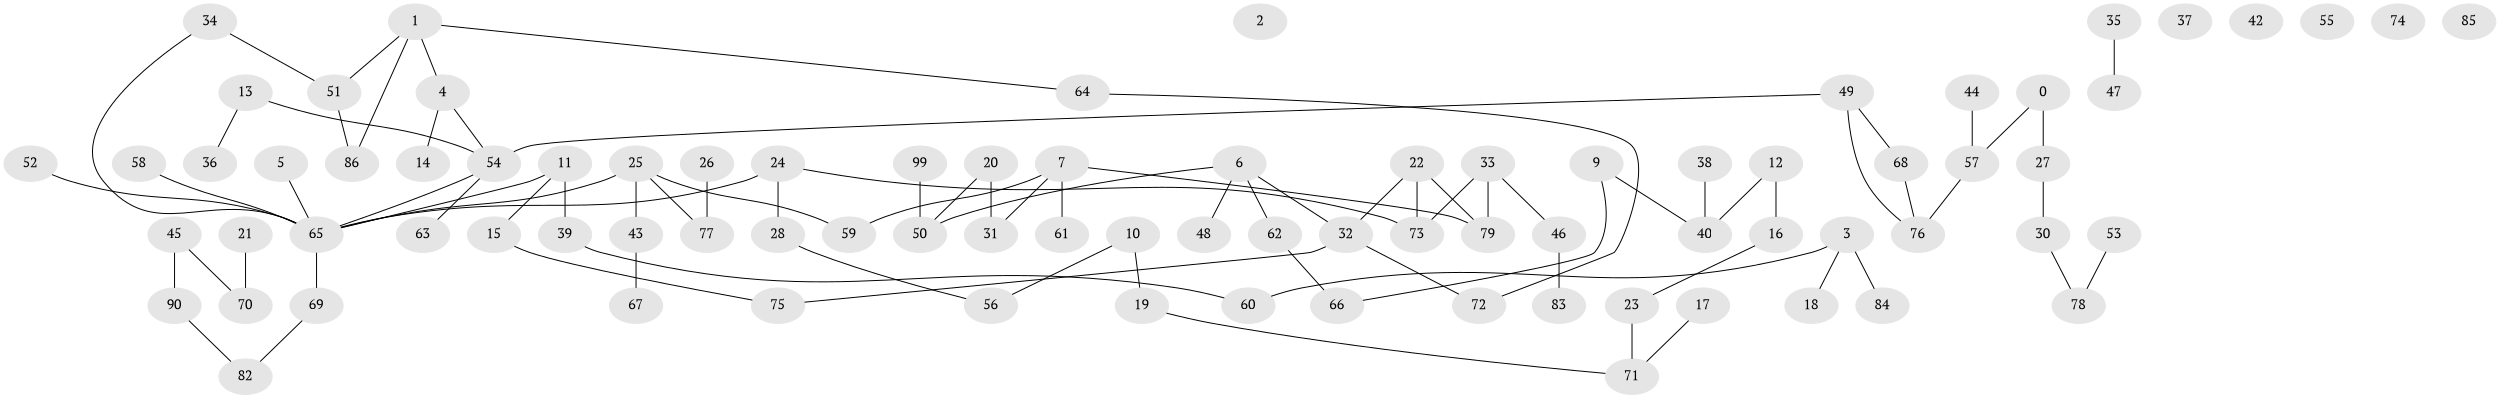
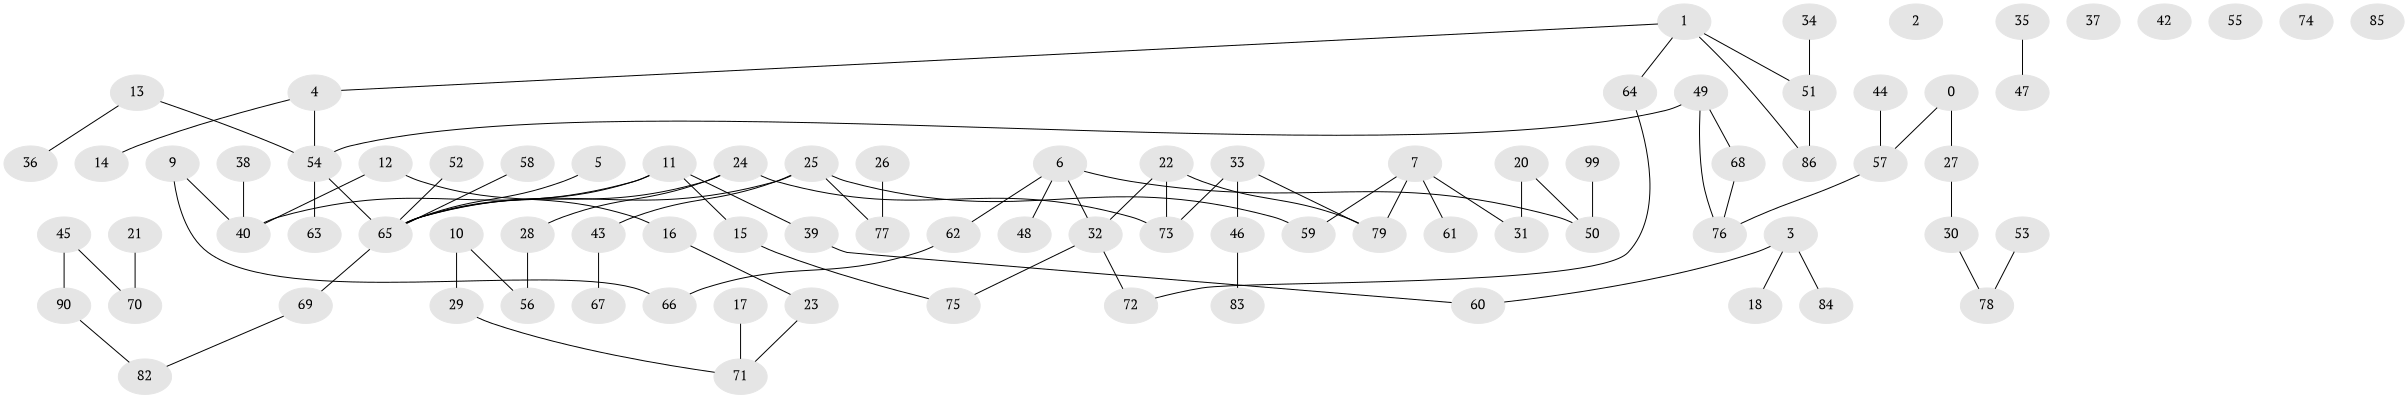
(102, 179) -> none
none -> (437, 199)
(1142, 306) -> (457, 306)
